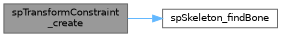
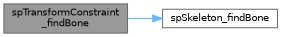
(66, 18) -> (66, 18)
